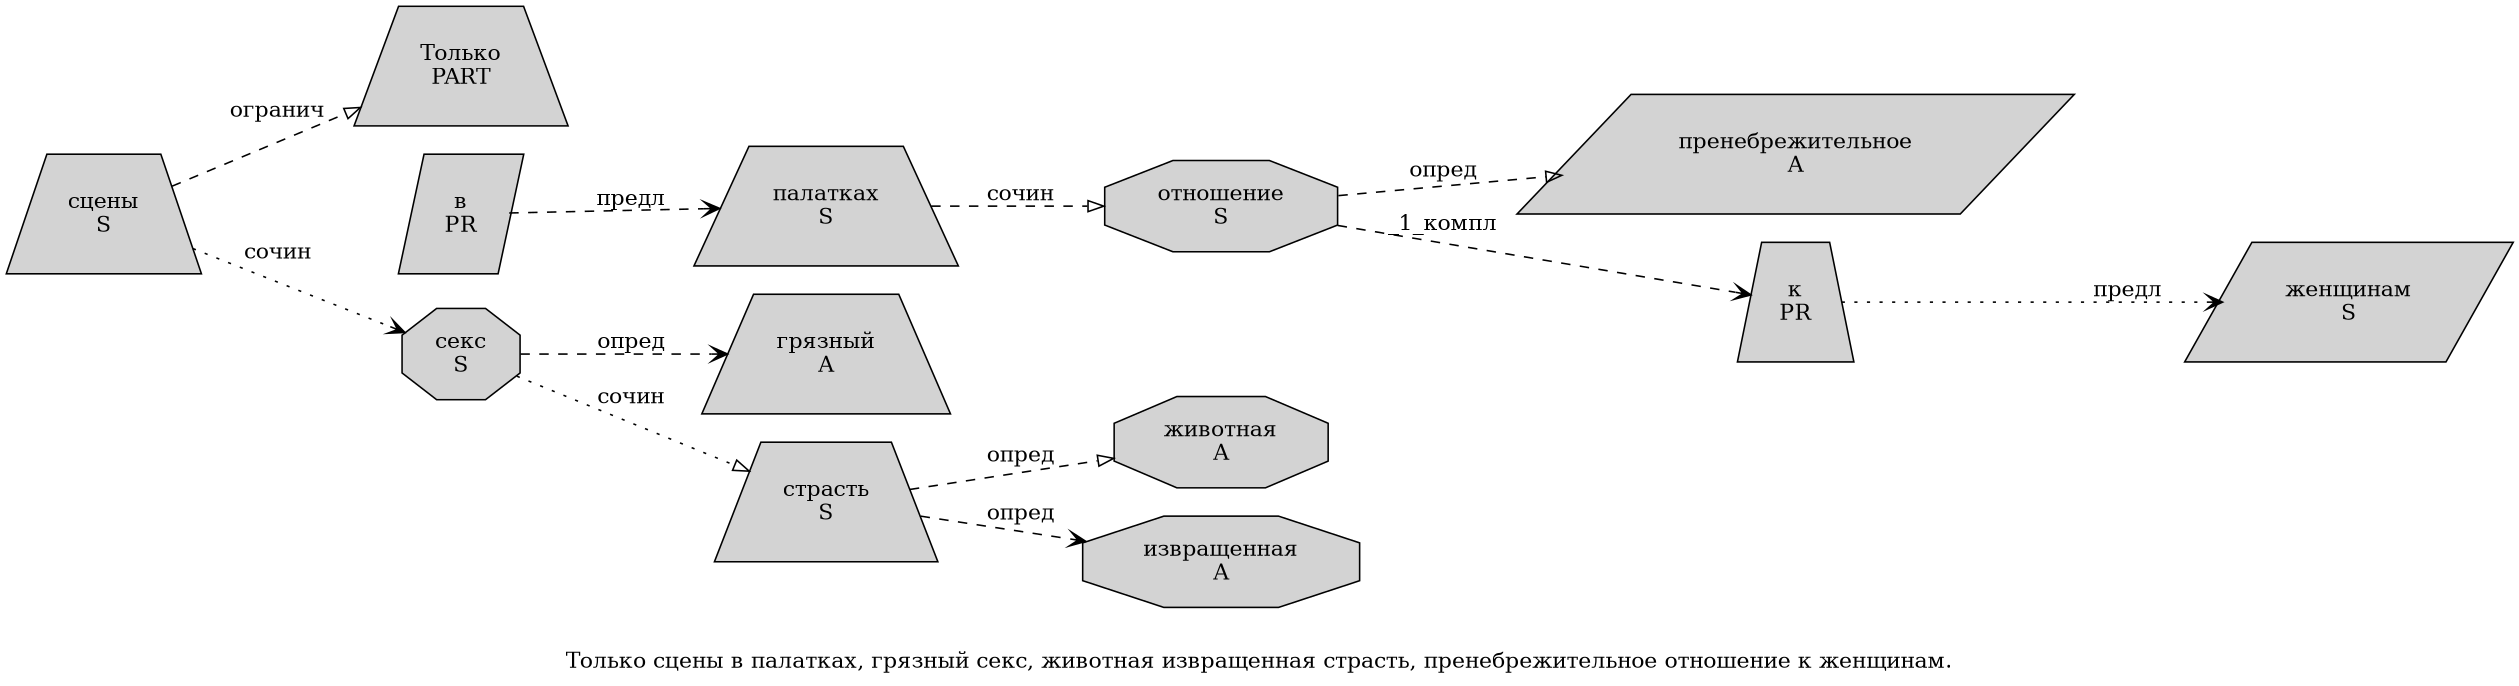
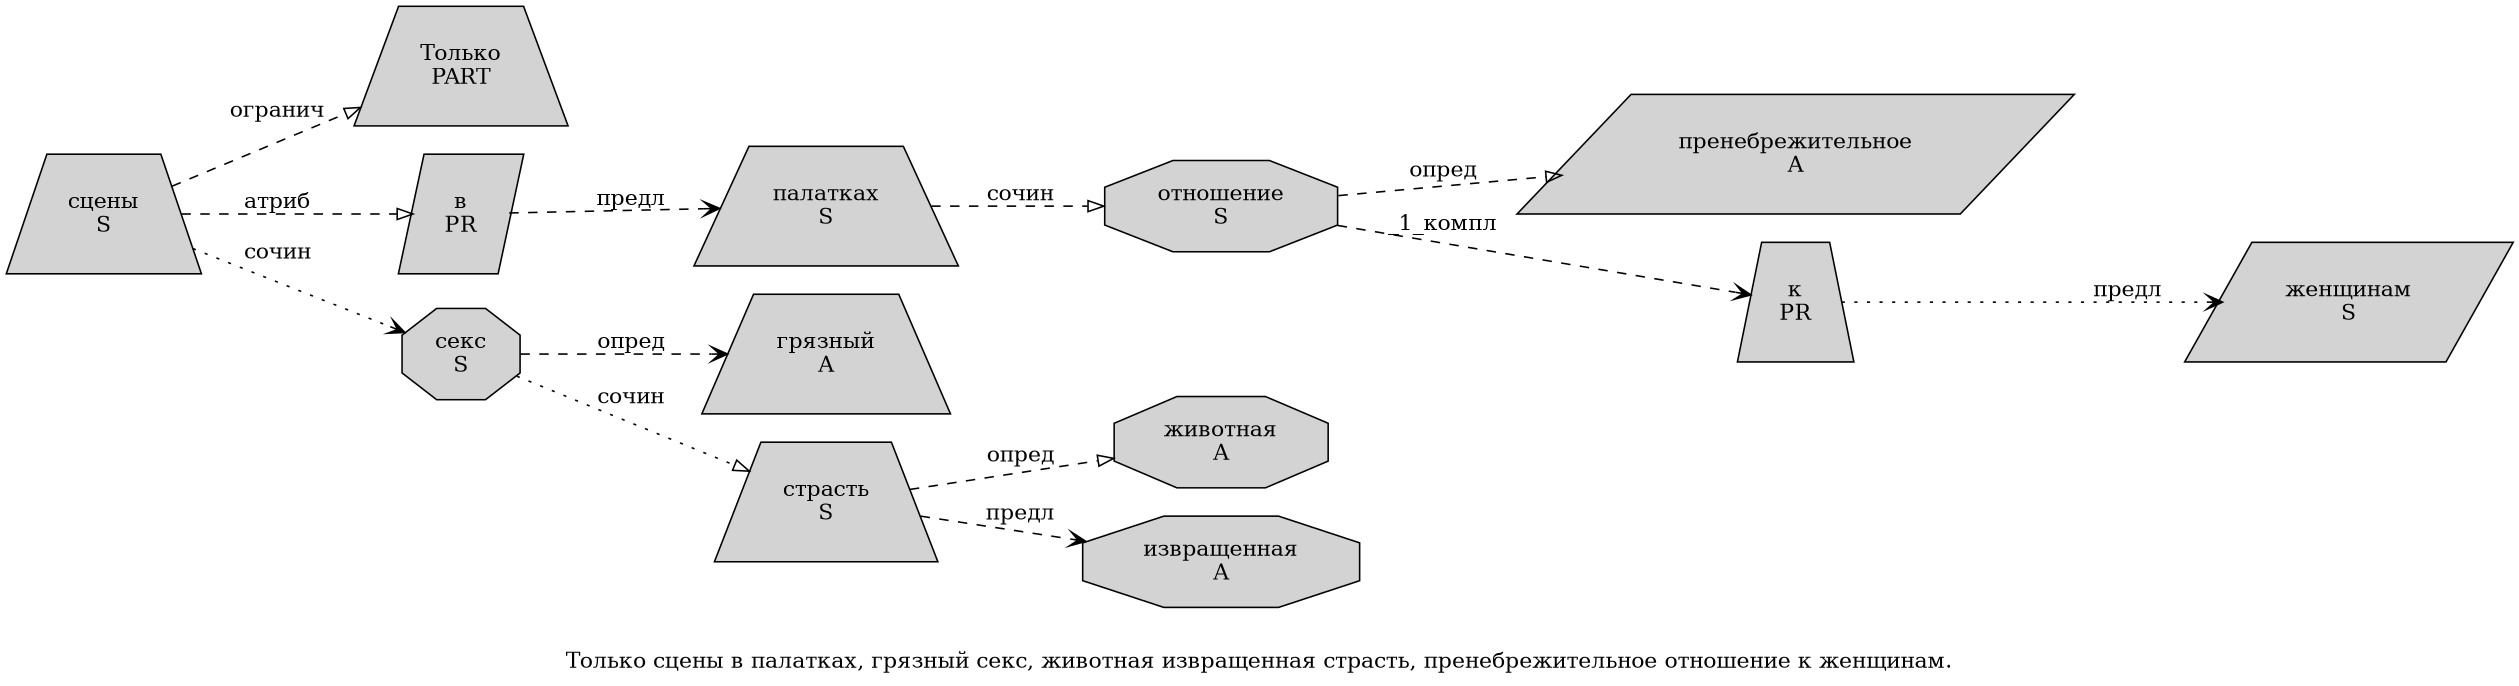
none -> (289, 214)
(1020, 514) -> (1020, 514)
